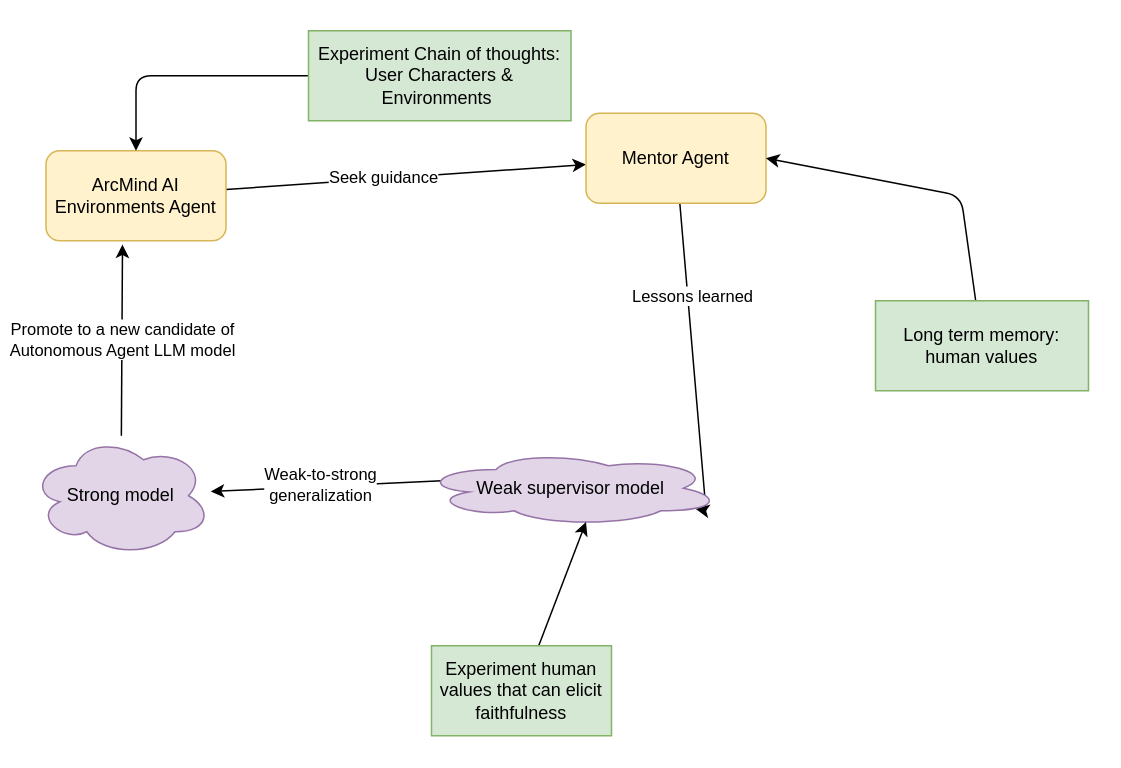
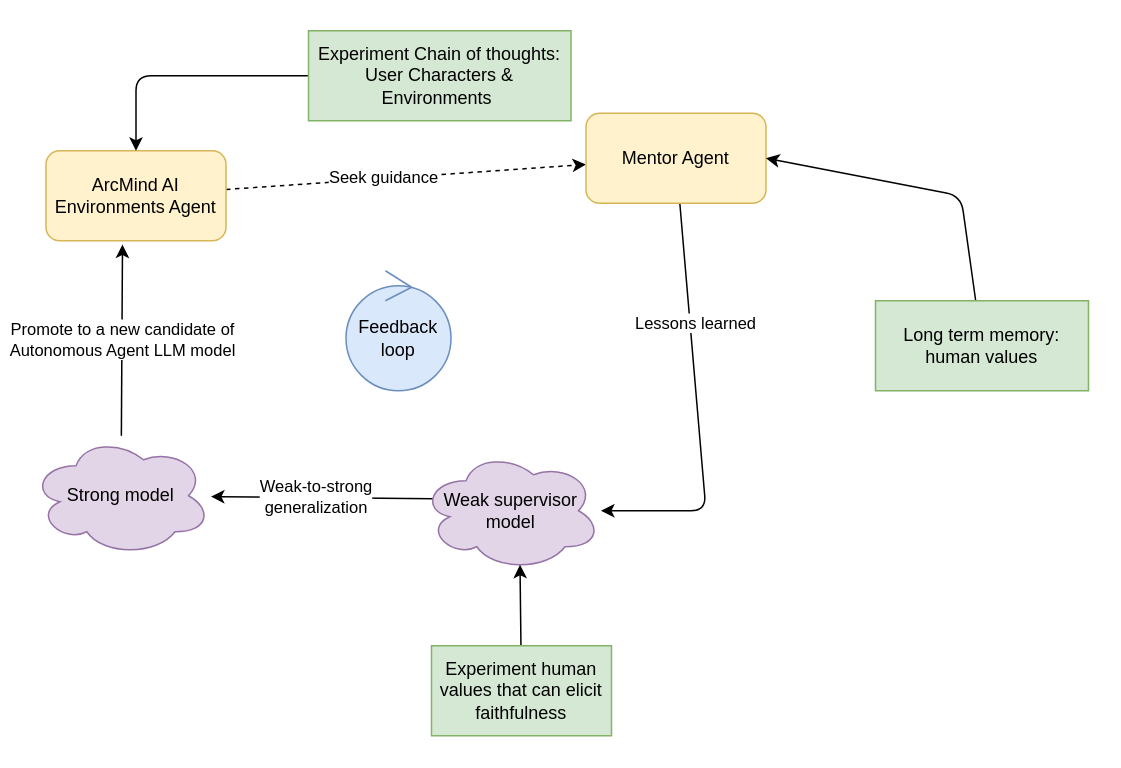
(505, 170) -> (505, 170)
none -> (398, 331)
(571, 488) -> (511, 511)
